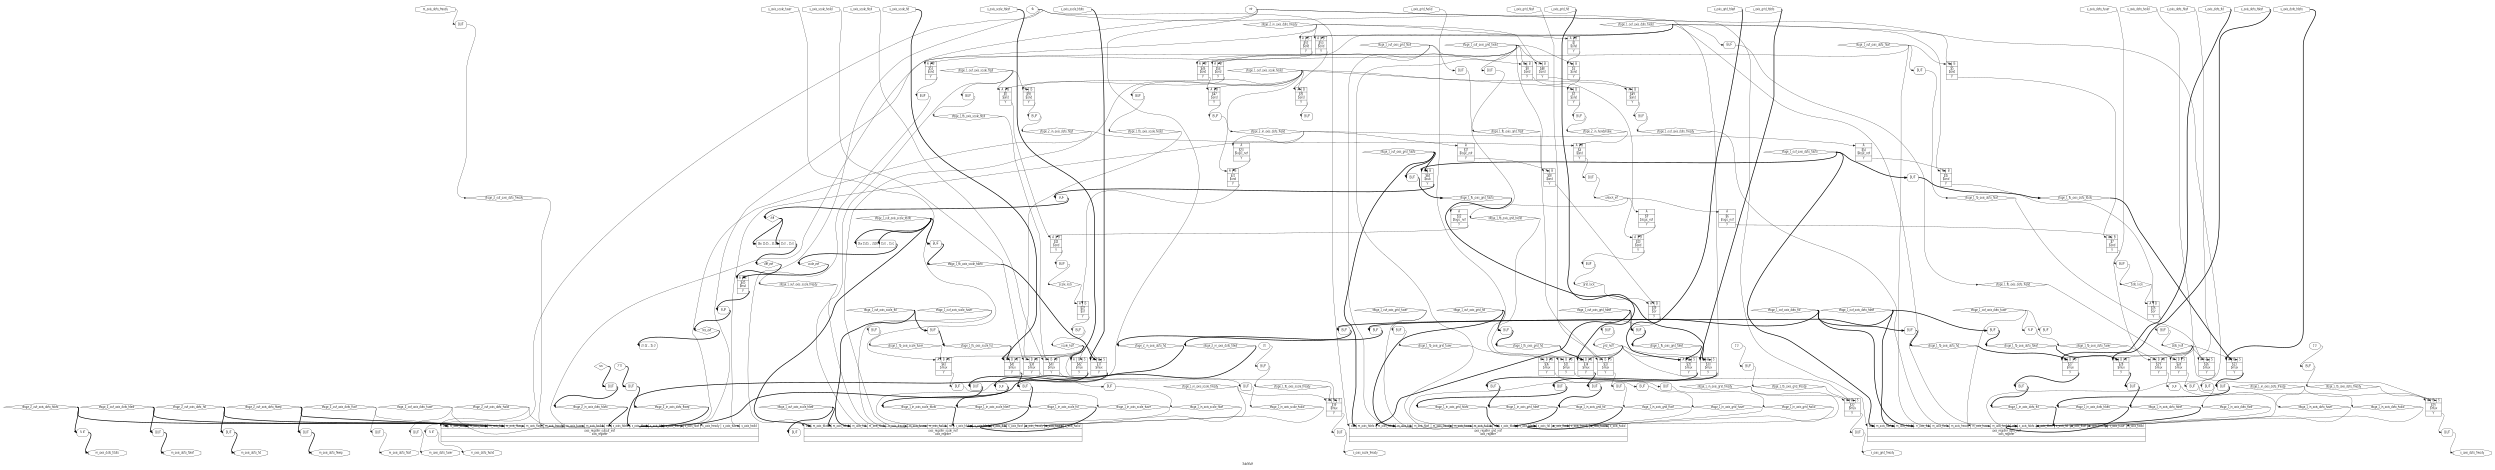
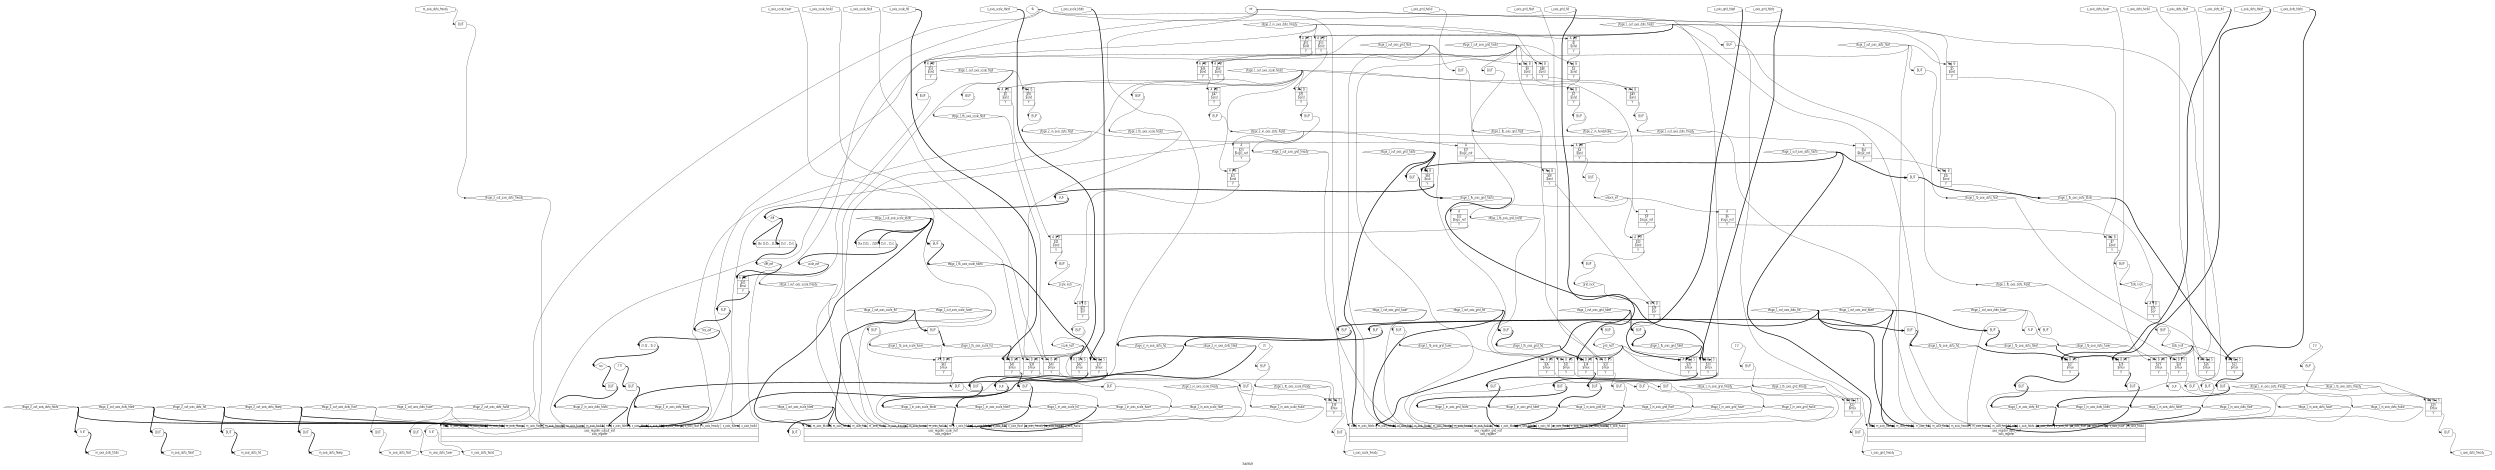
none -> (1290, 152)
(1857, 310) -> (1857, 310)
none -> (627, 356)
